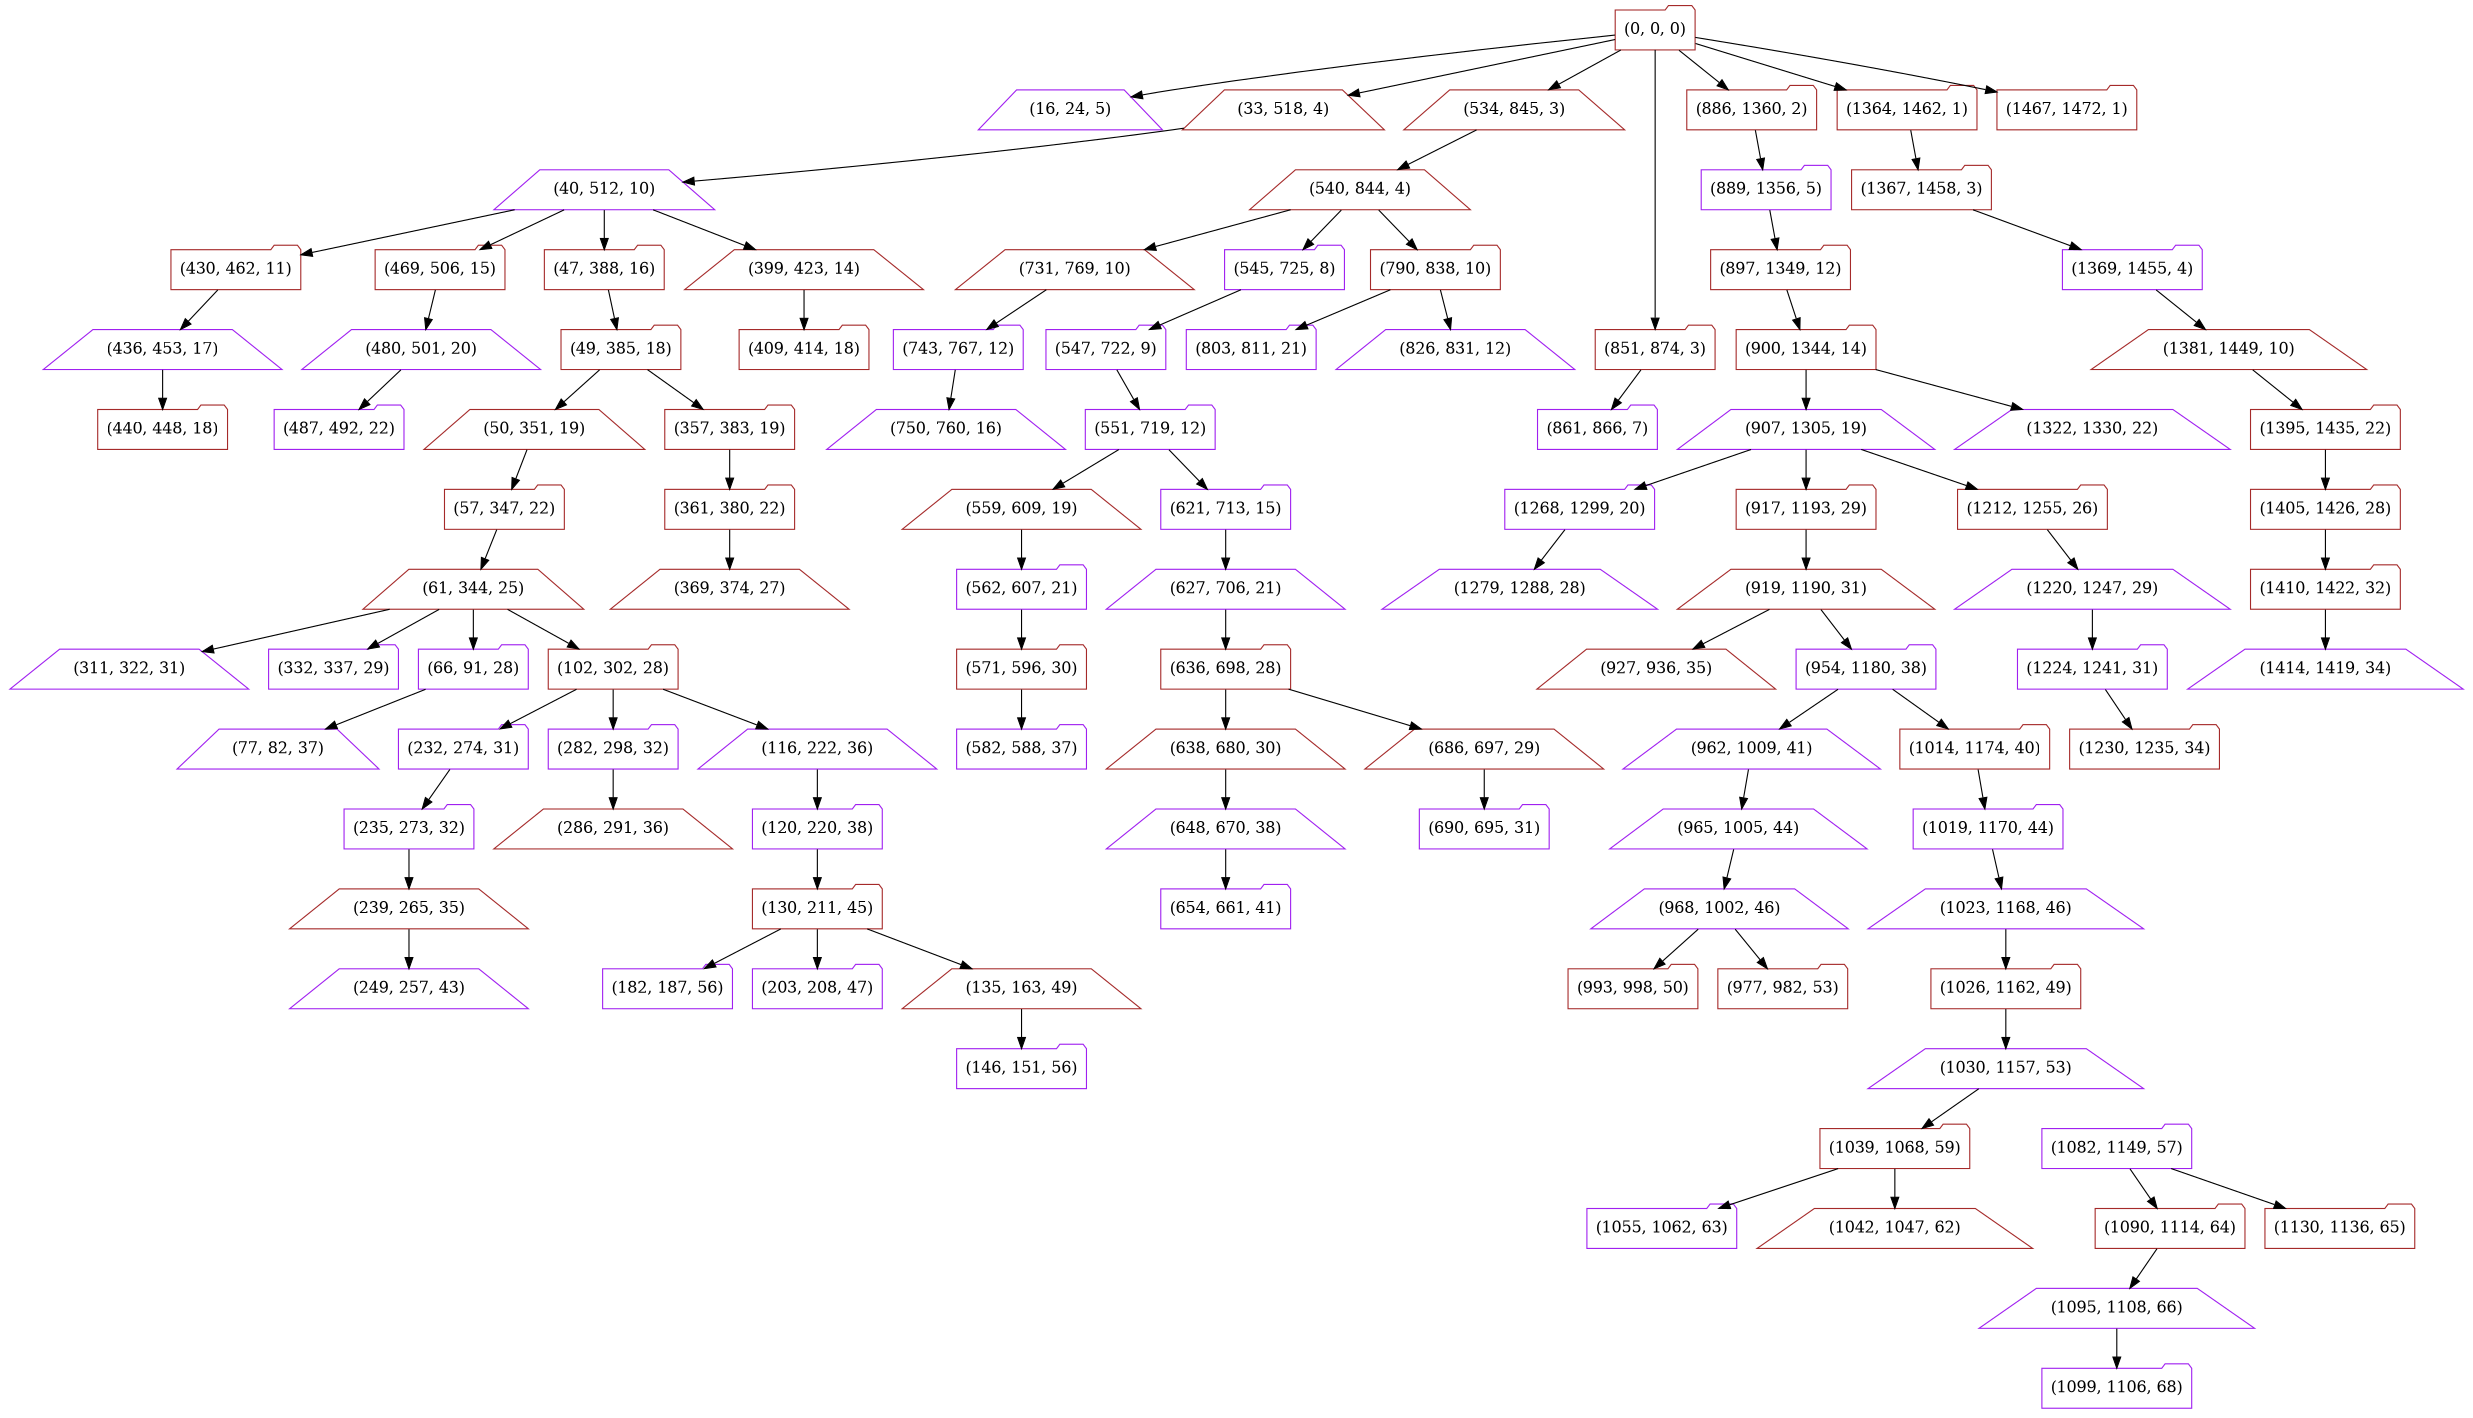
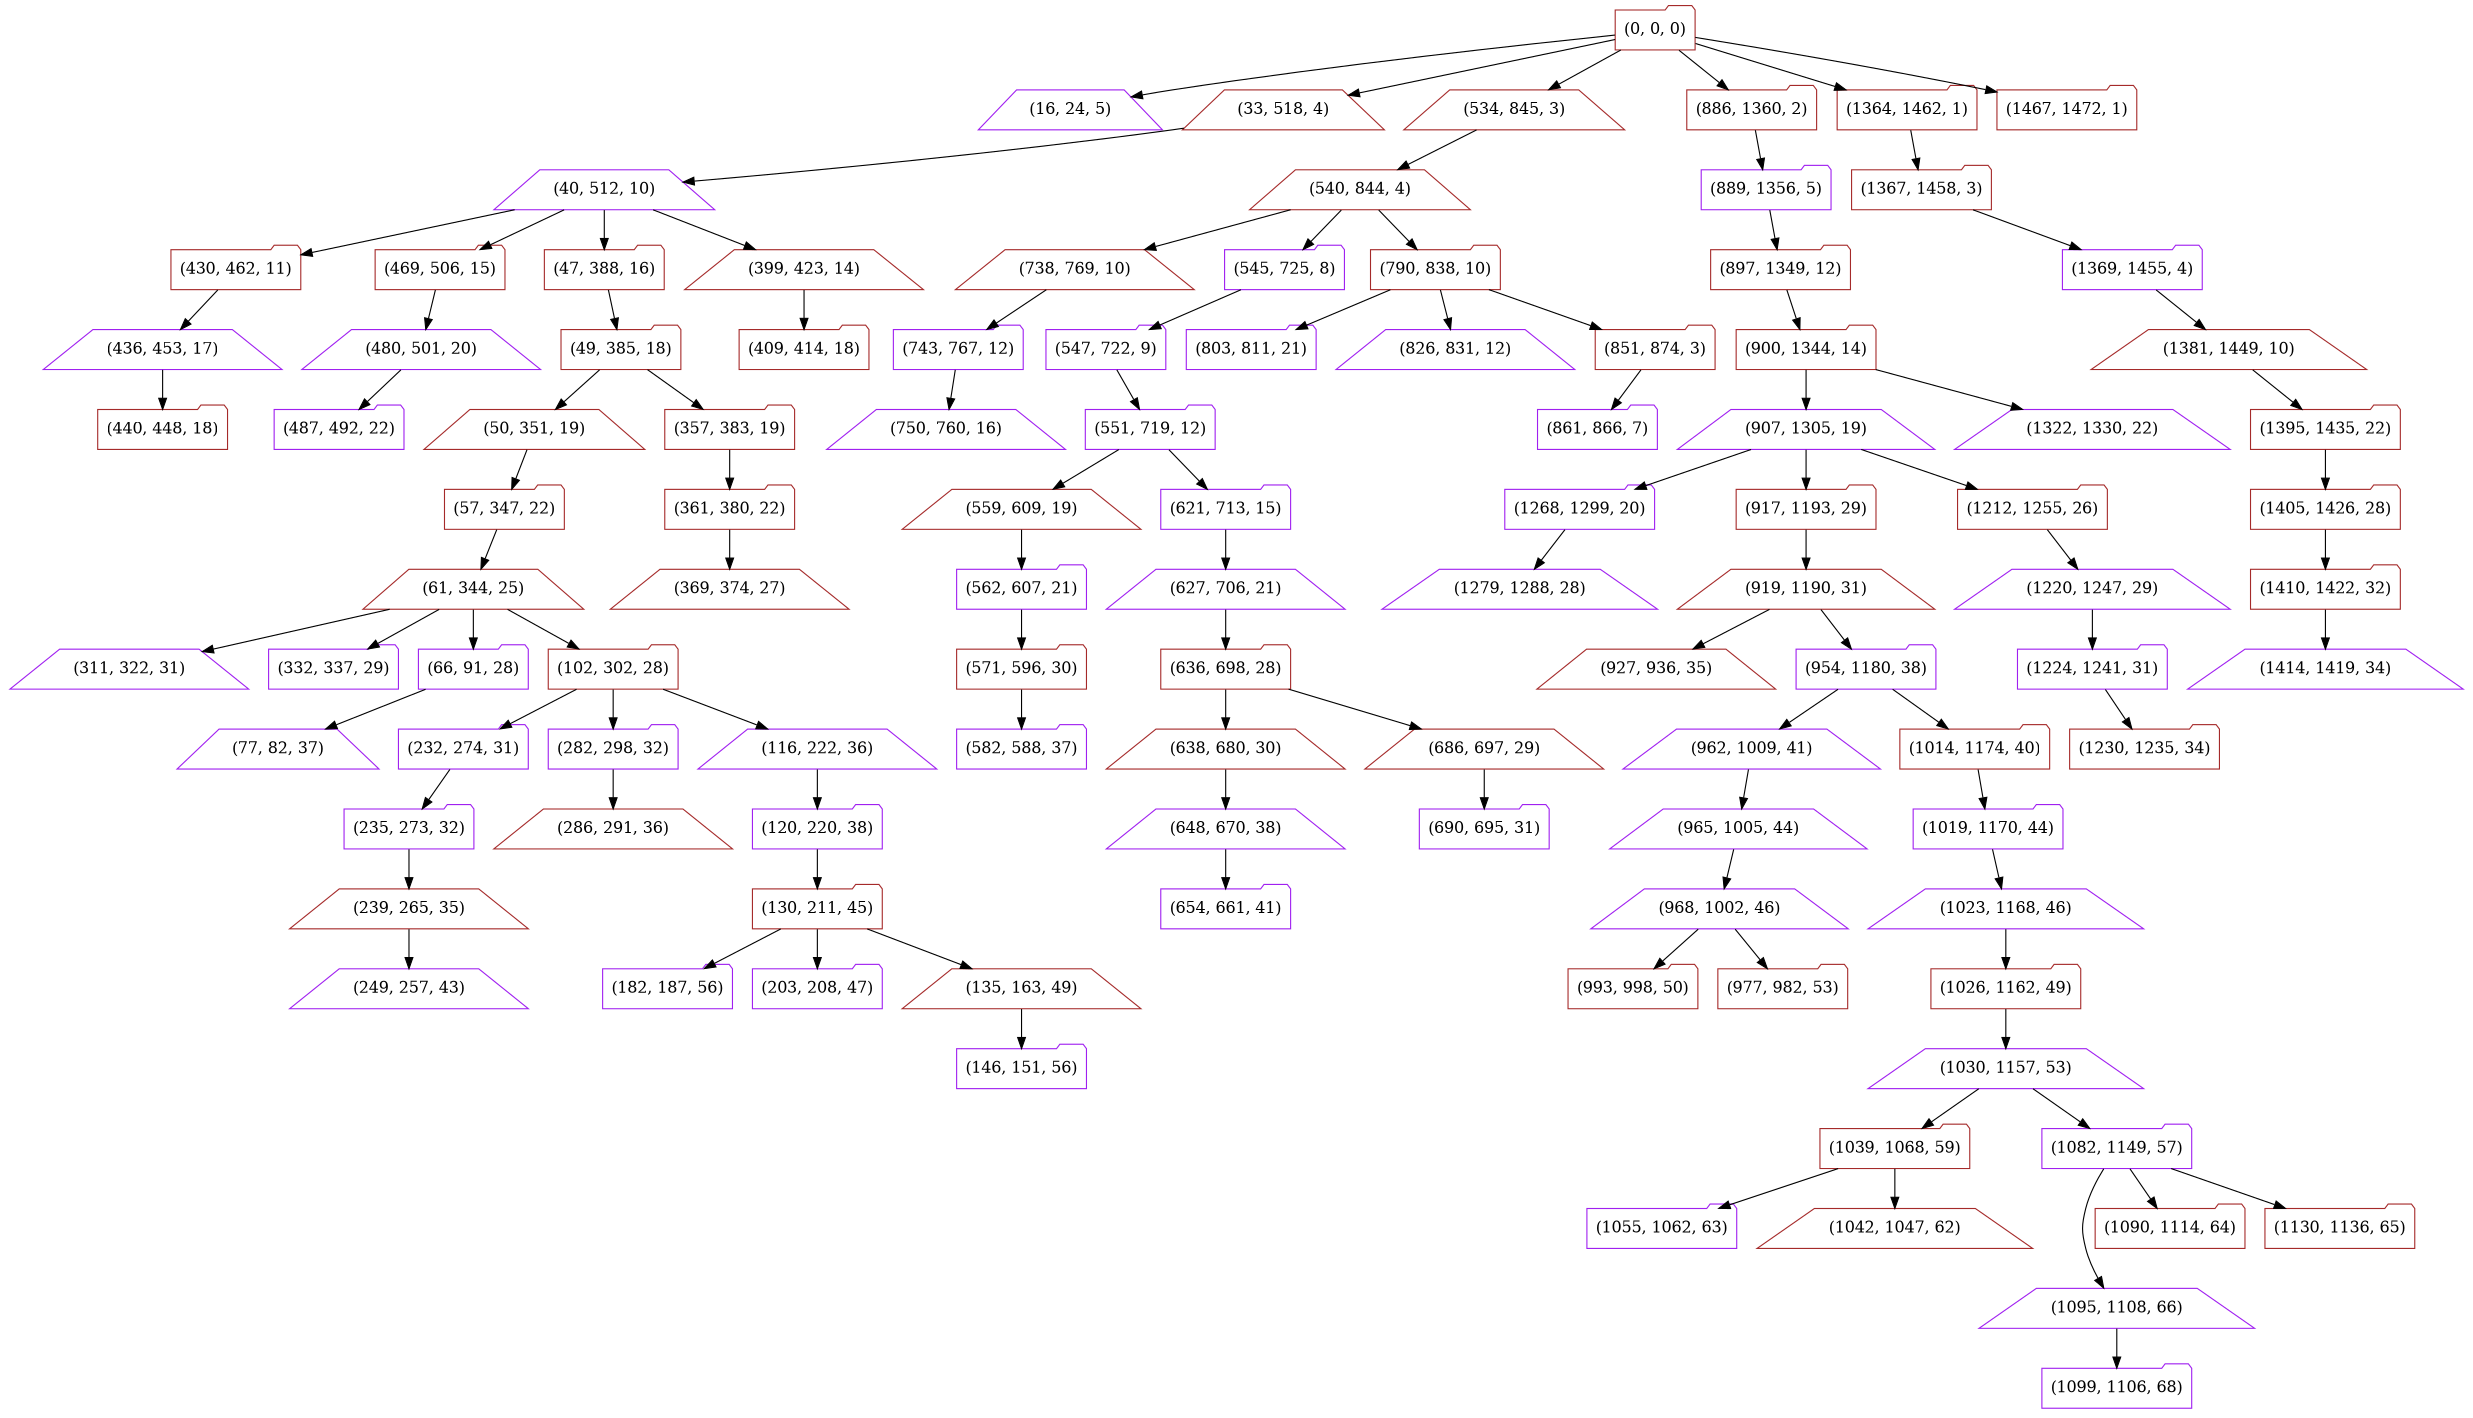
(1655, 184) -> (1540, 308)
(1075, 270) -> (1075, 270)
none -> (2057, 1105)
(2147, 1264) -> (2083, 1223)
